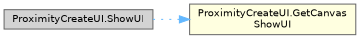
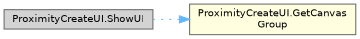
(273, 19) -> (273, 19)
